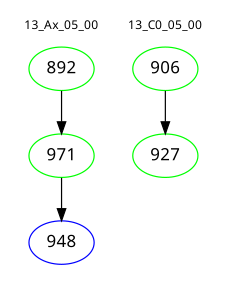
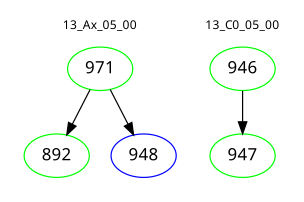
(165, 69) -> (243, 69)
(62, 106) -> (81, 107)
(165, 156) -> (243, 156)
